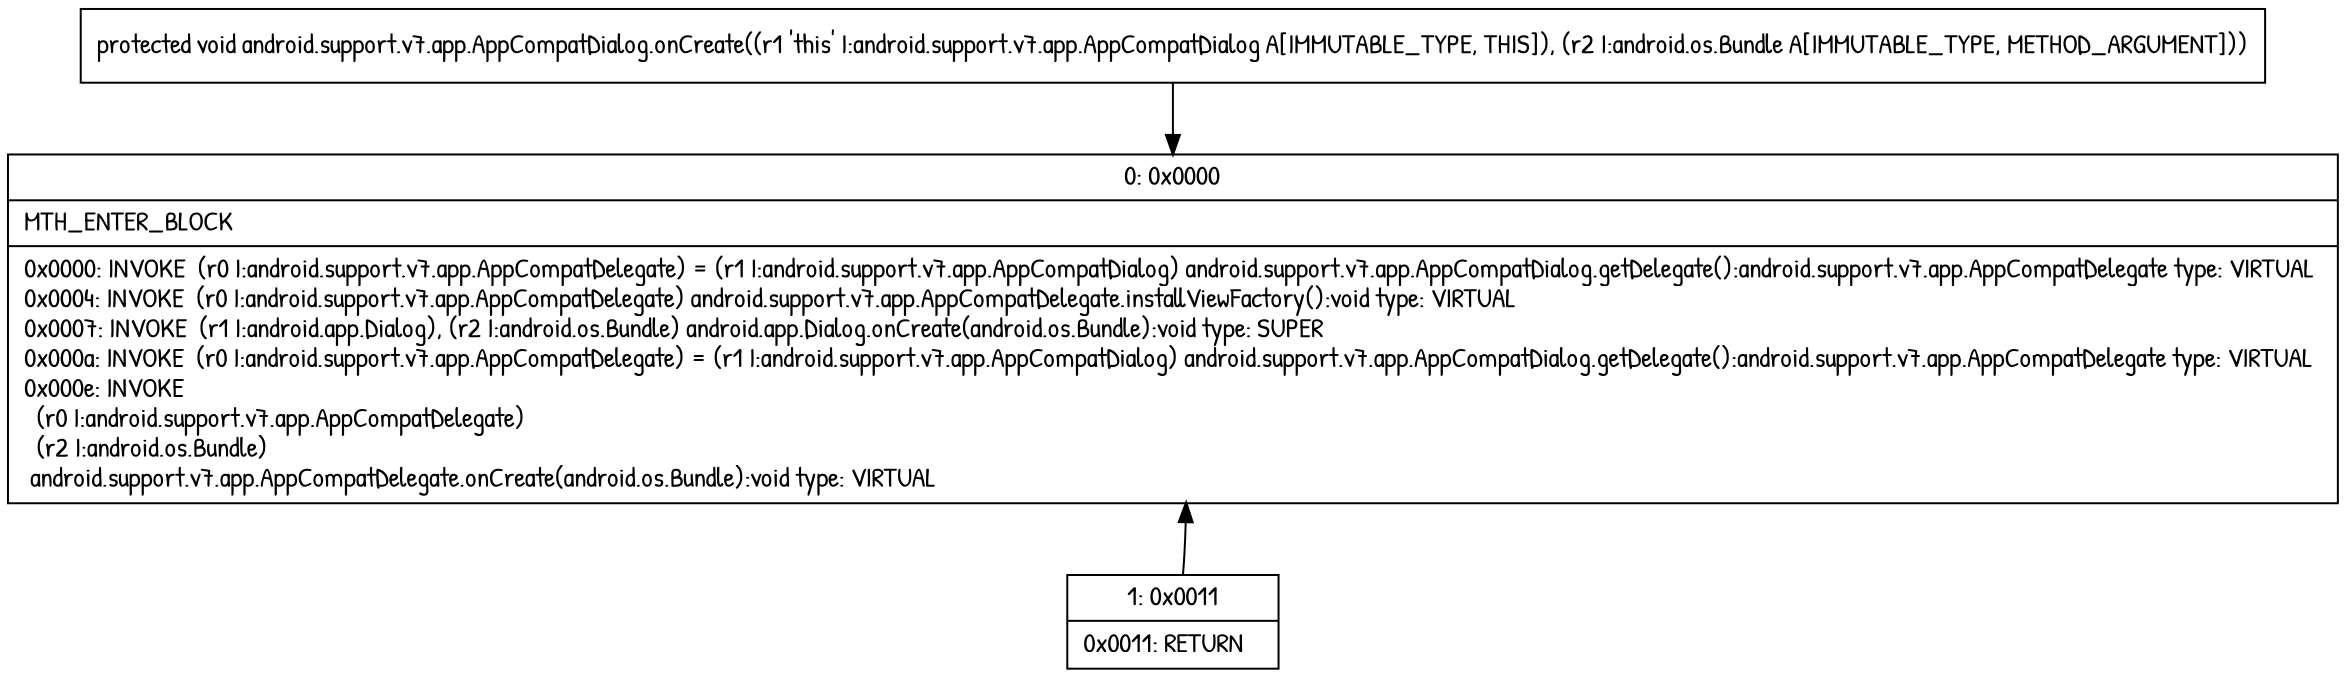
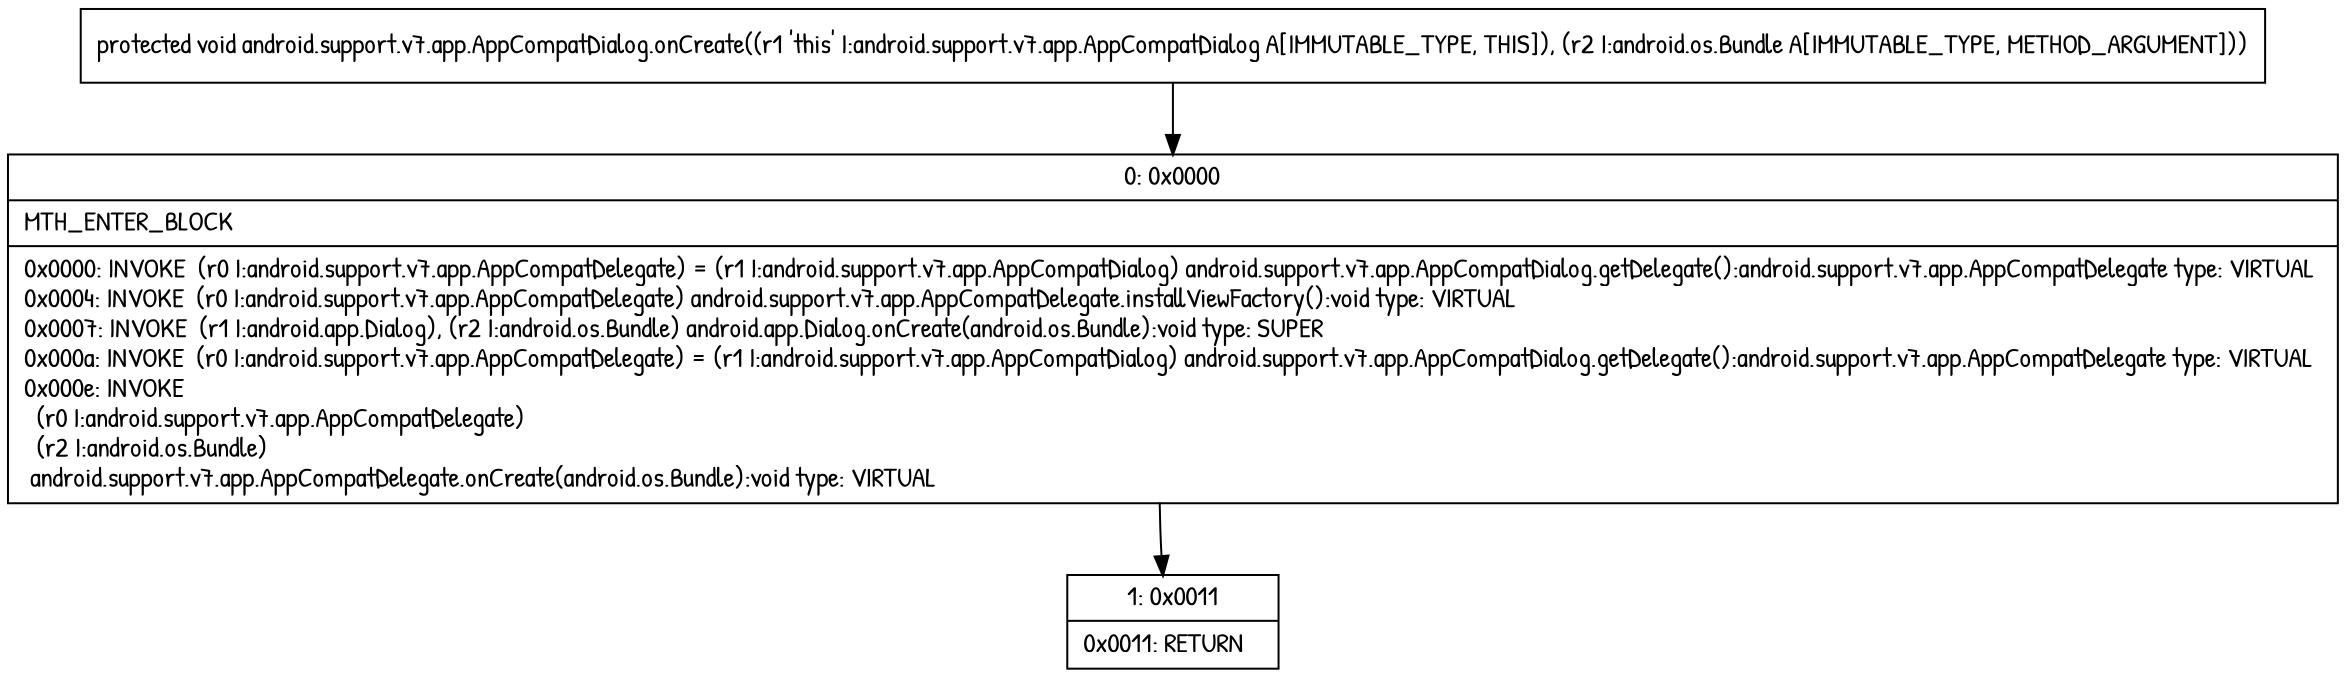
(1185, 549) -> (1160, 529)
